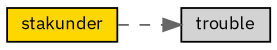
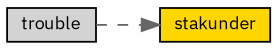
(141, 25) -> (119, 25)
